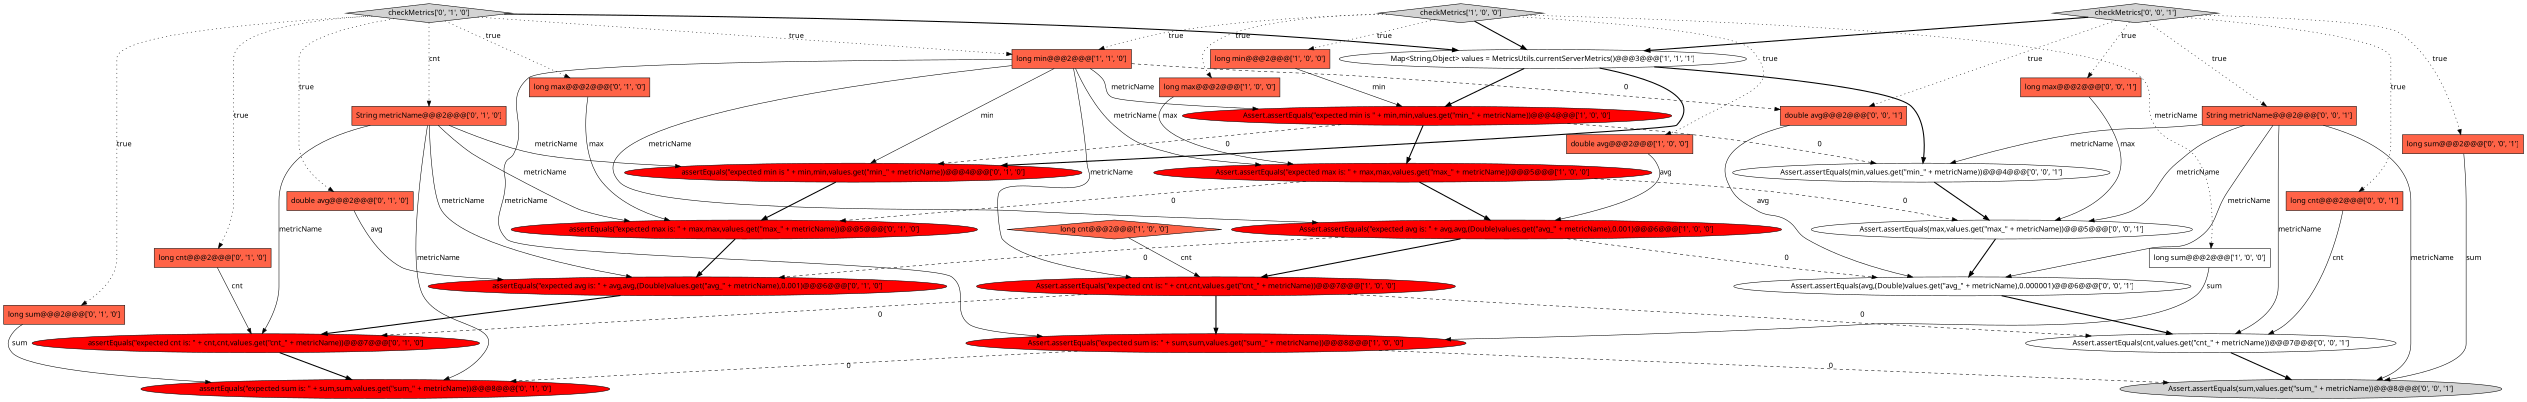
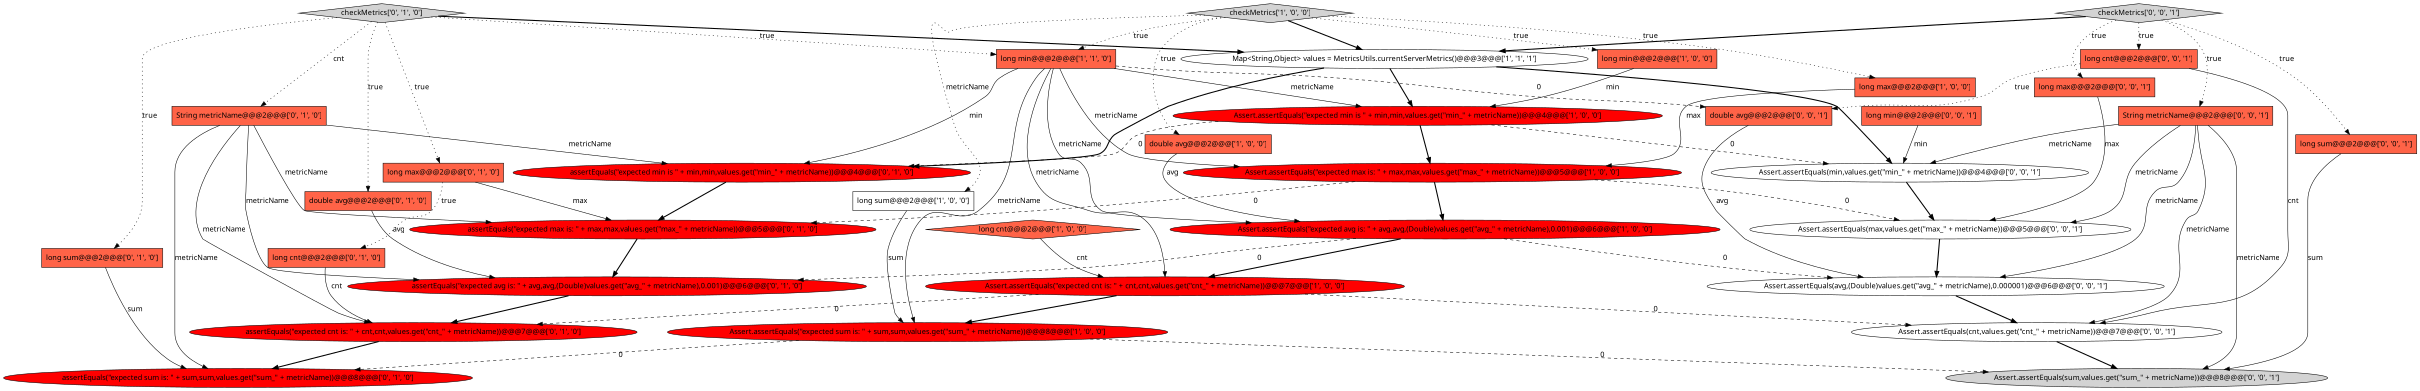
(1995, 62) -> (1962, 102)
(234, 77) -> (403, 221)
none -> (1921, 116)
